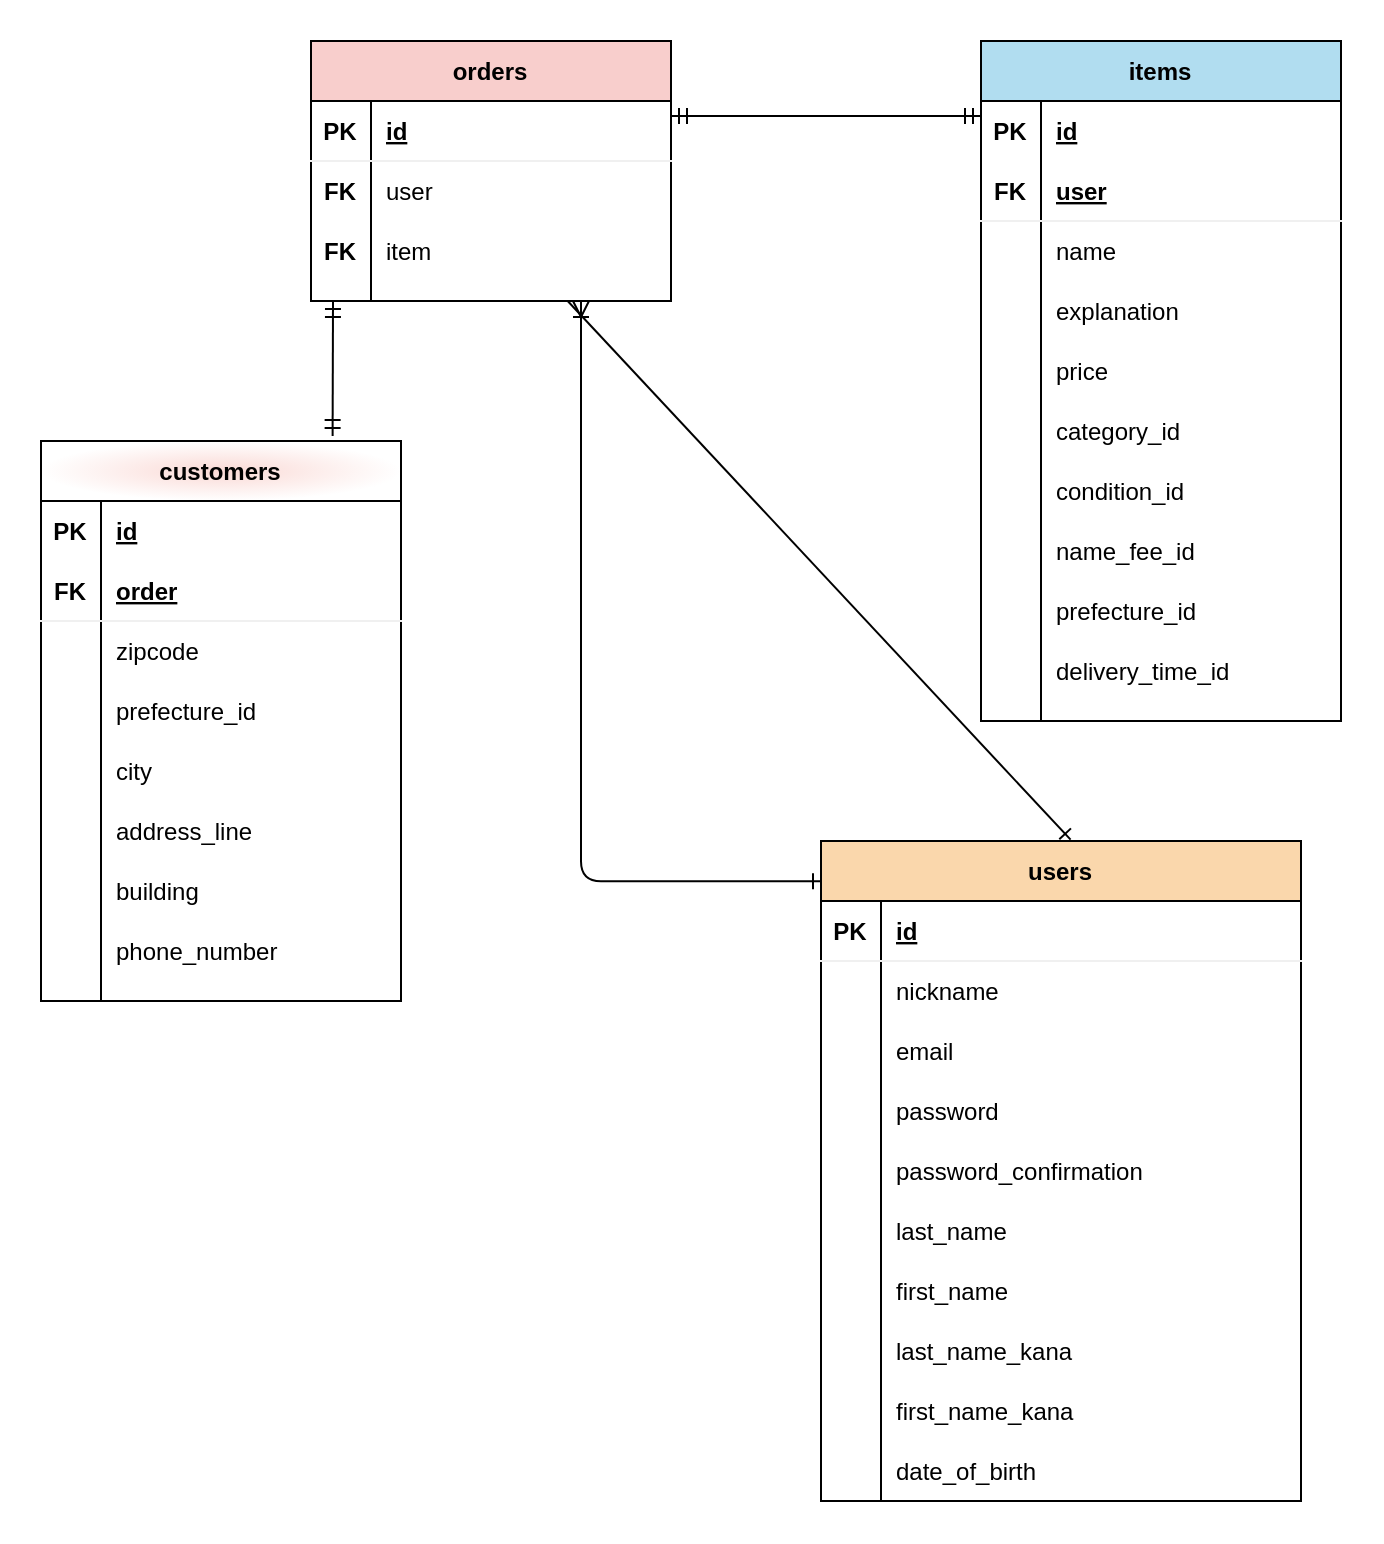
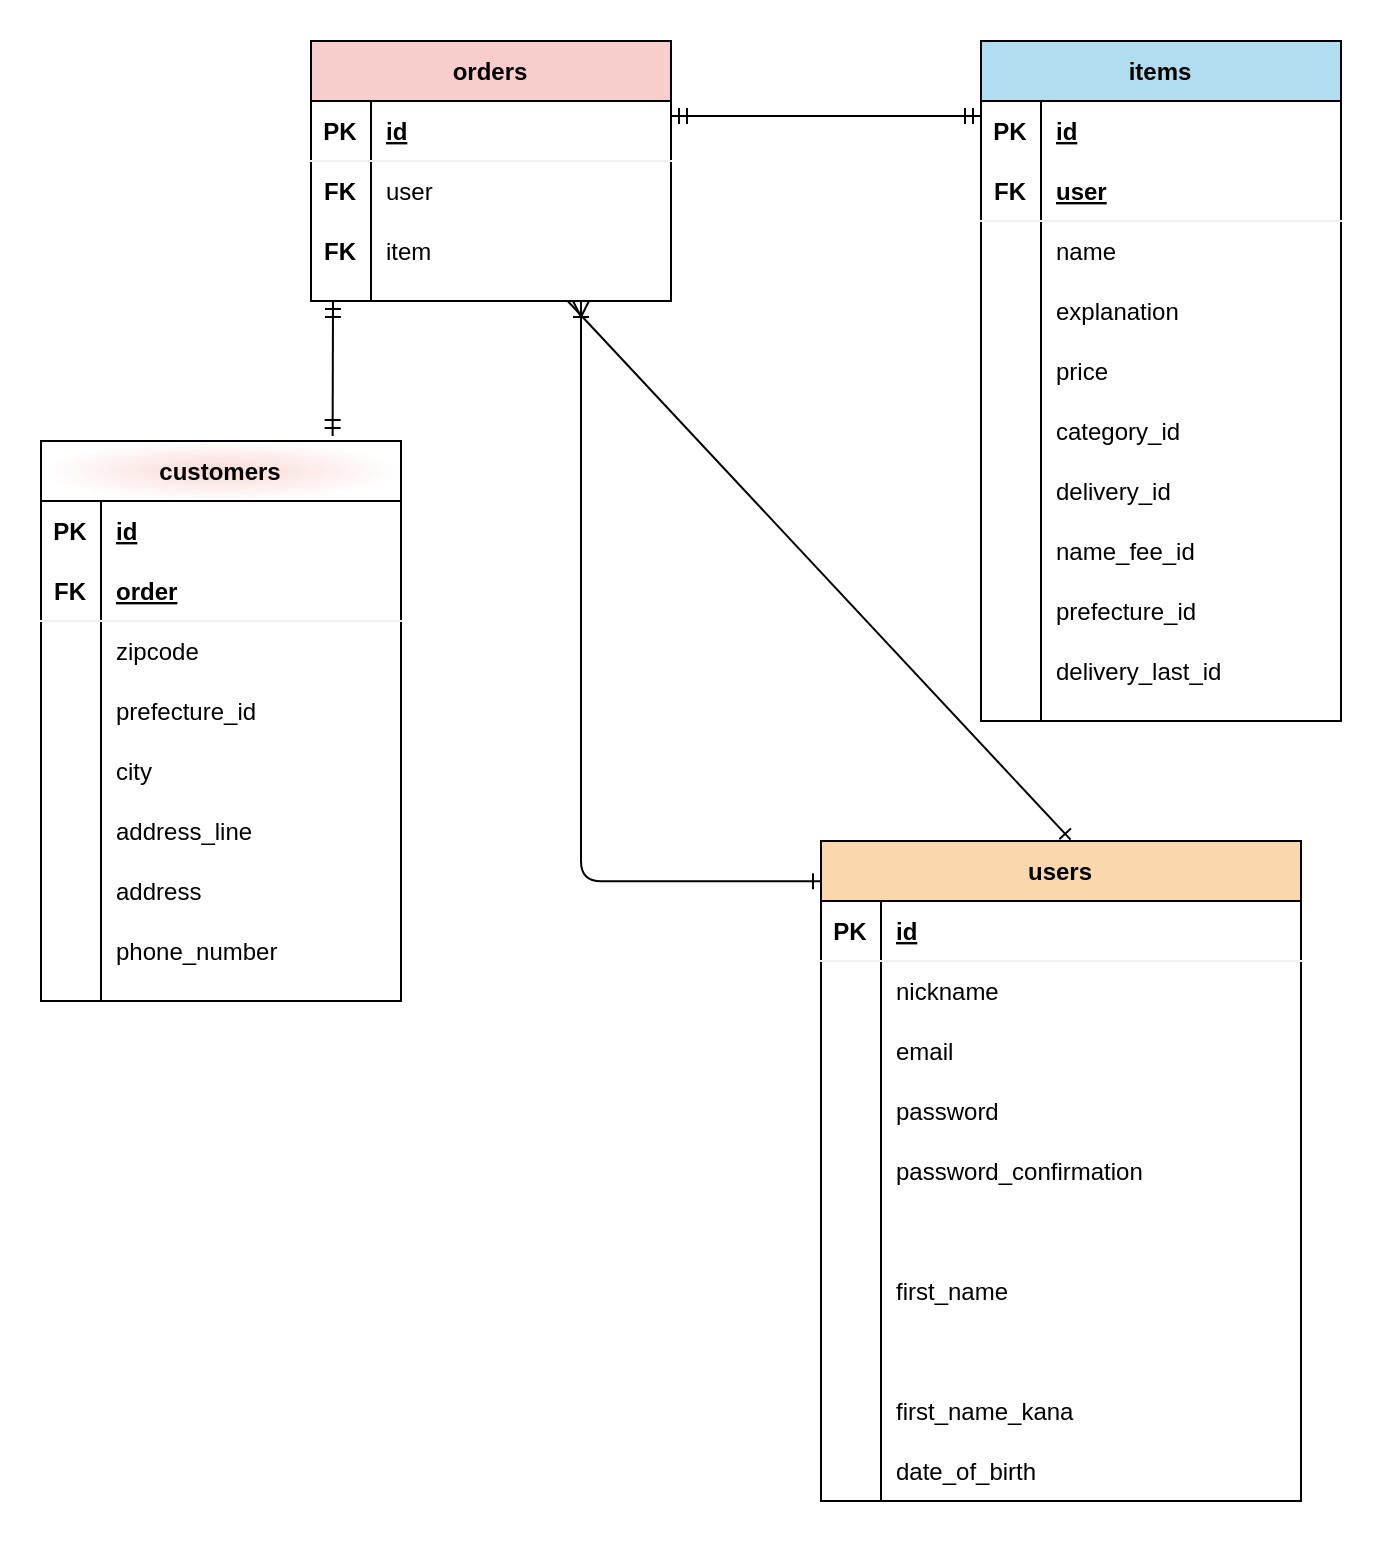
(1127, 492) -> (1121, 492)
(1151, 672) -> (1151, 672)
(160, 892) -> (163, 892)
(1031, 1231) -> none
(1031, 1351) -> none
